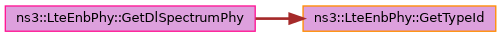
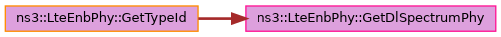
(272, 19) -> (215, 19)
